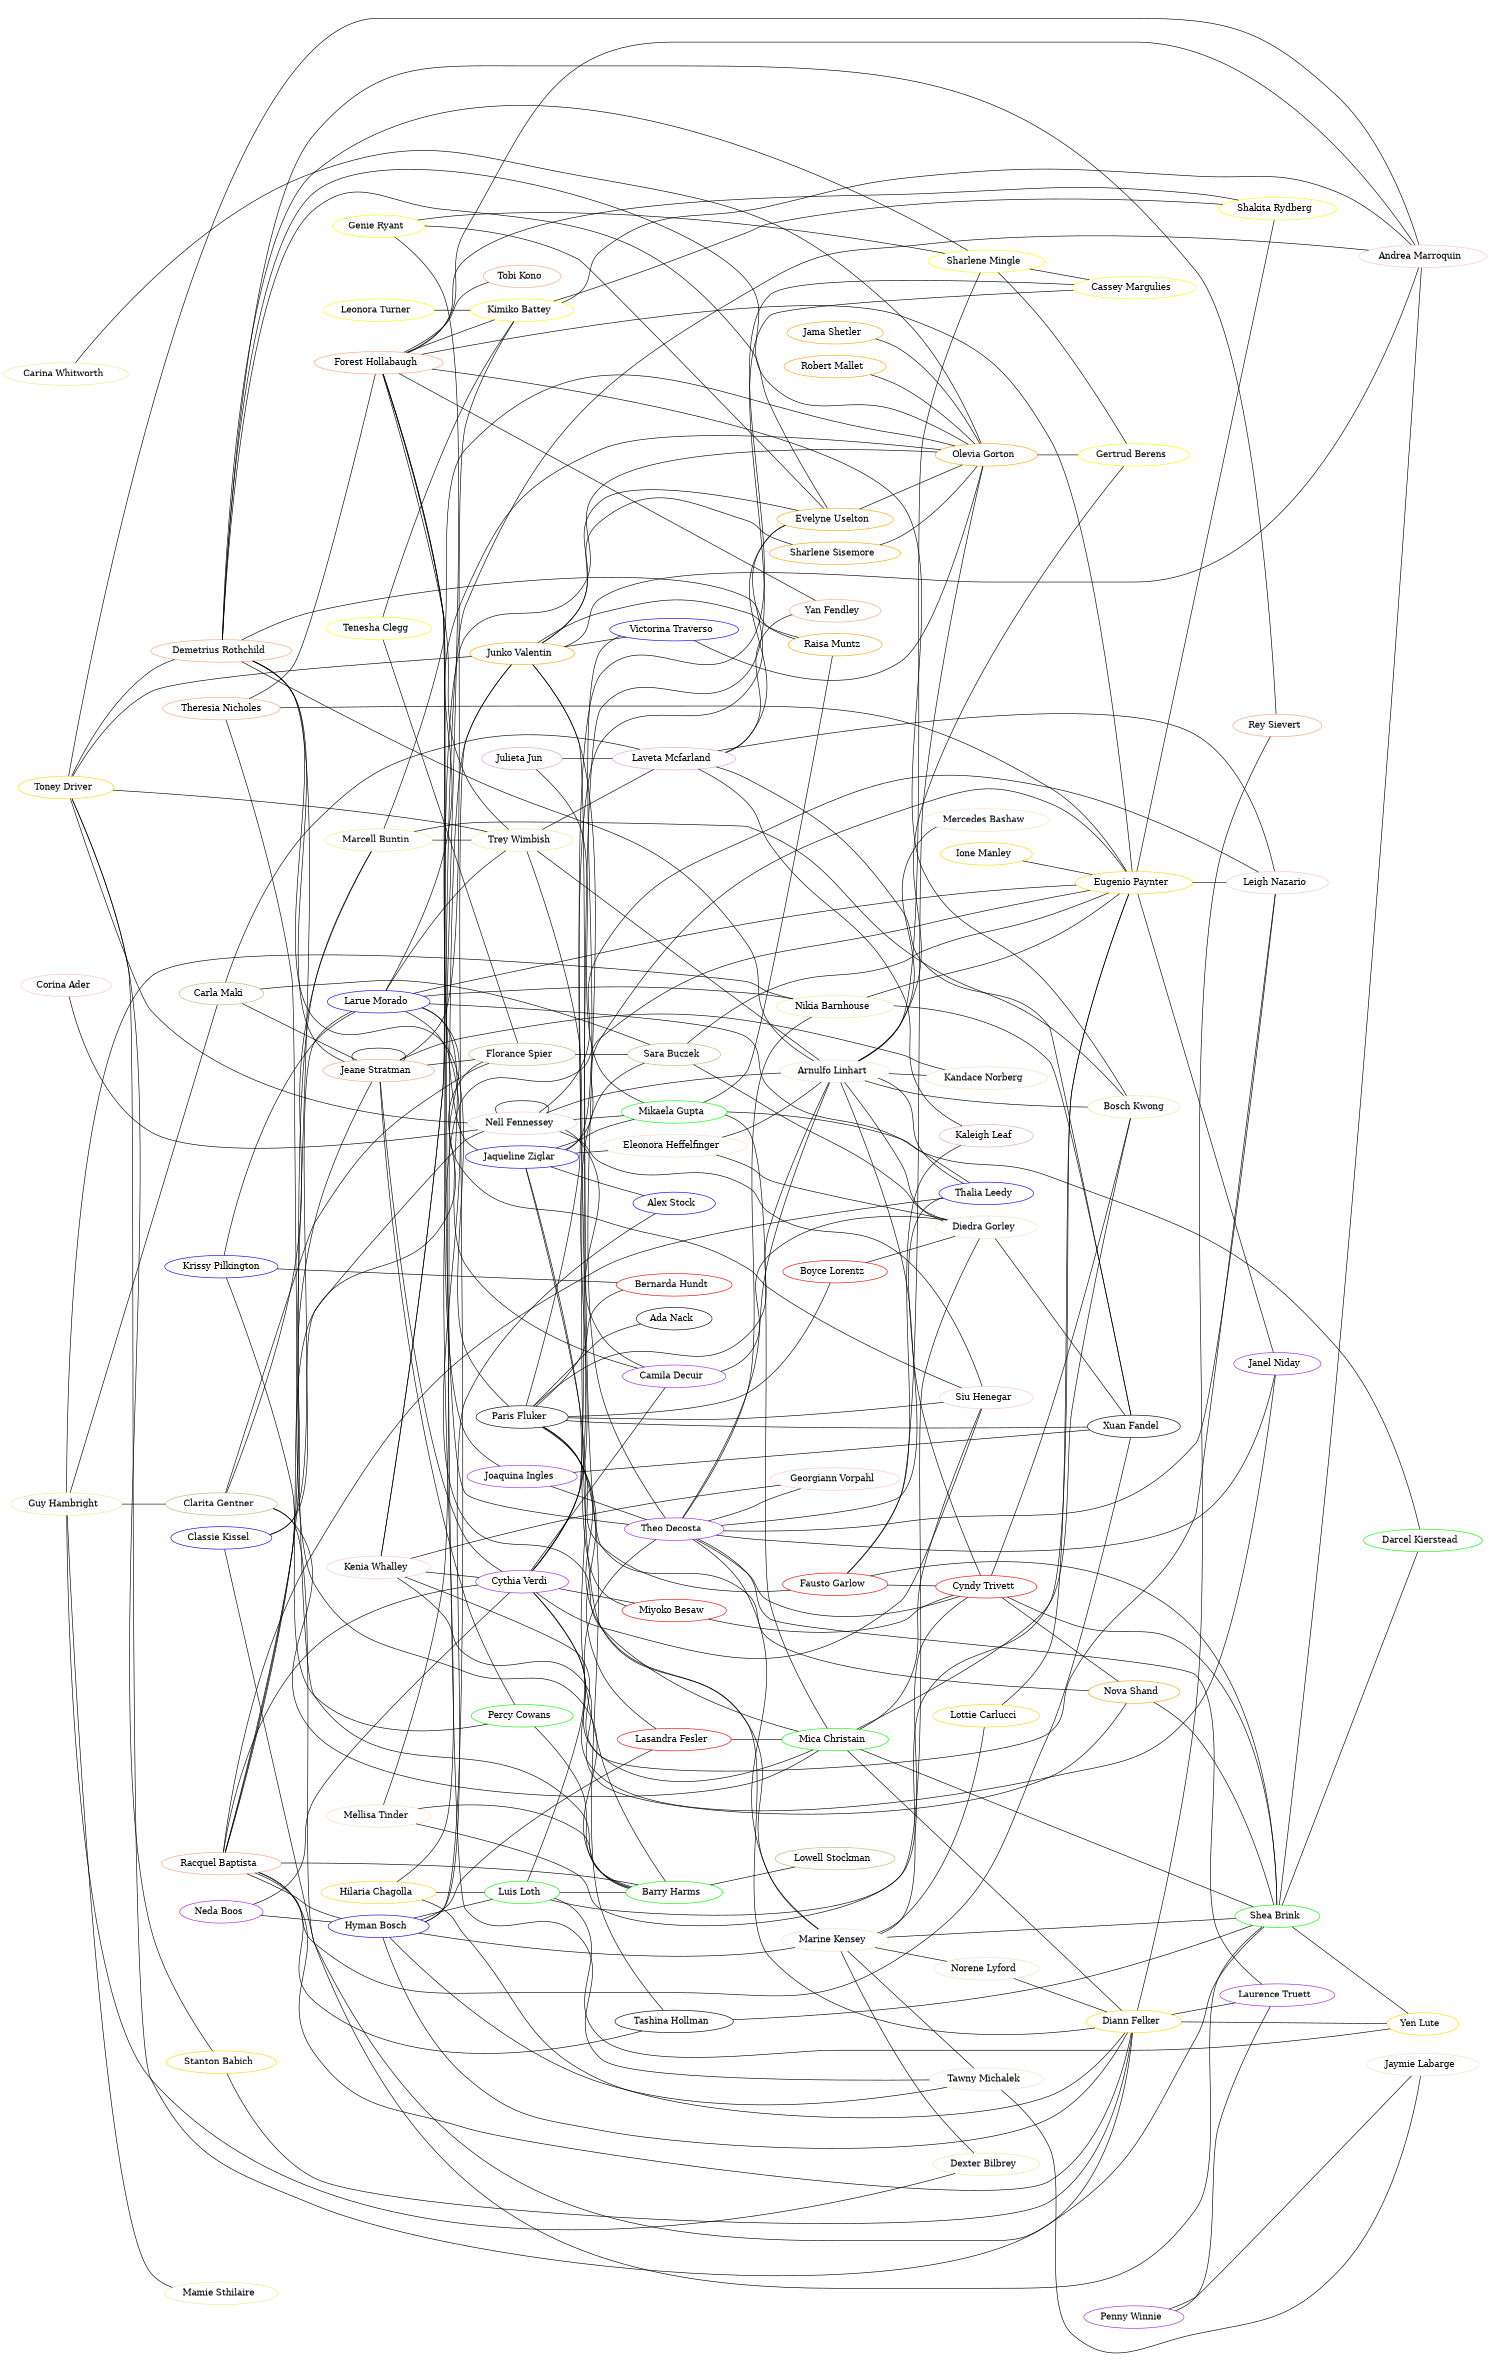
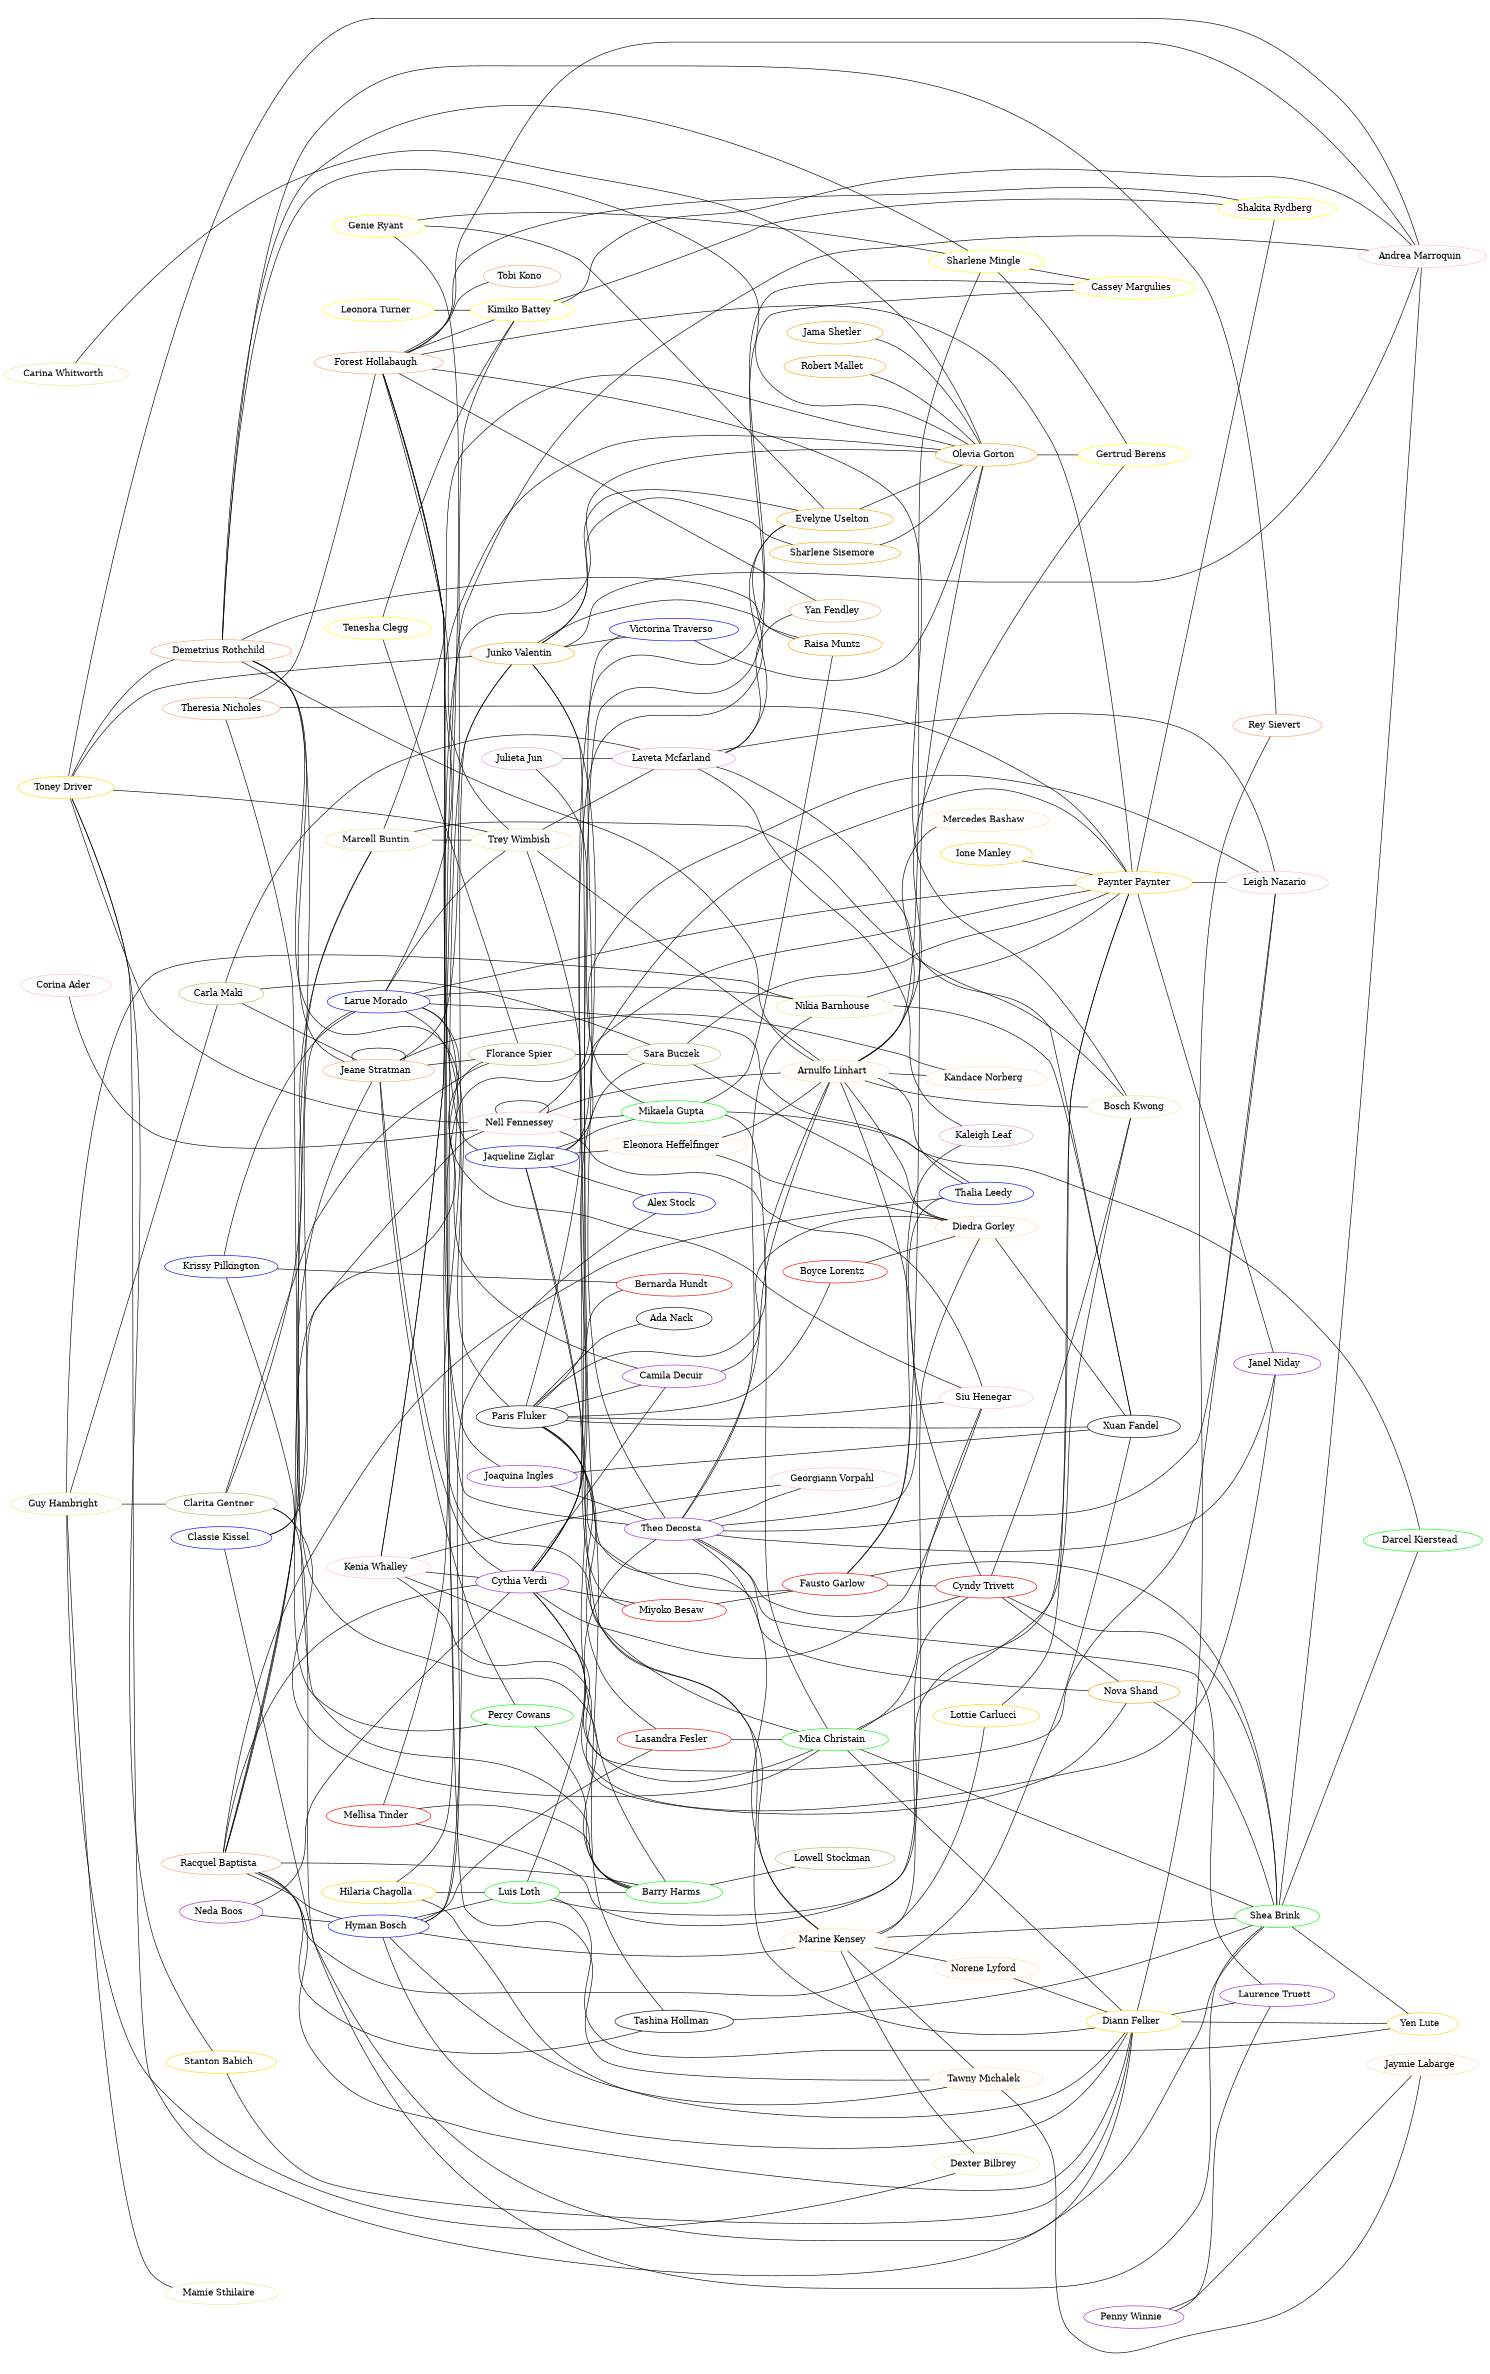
(418, 205) -> none
(1134, 883) -> (1134, 883)
(593, 1235) -> (597, 1397)
(821, 1632) -> (745, 1599)
(379, 1816) -> (379, 1816)
